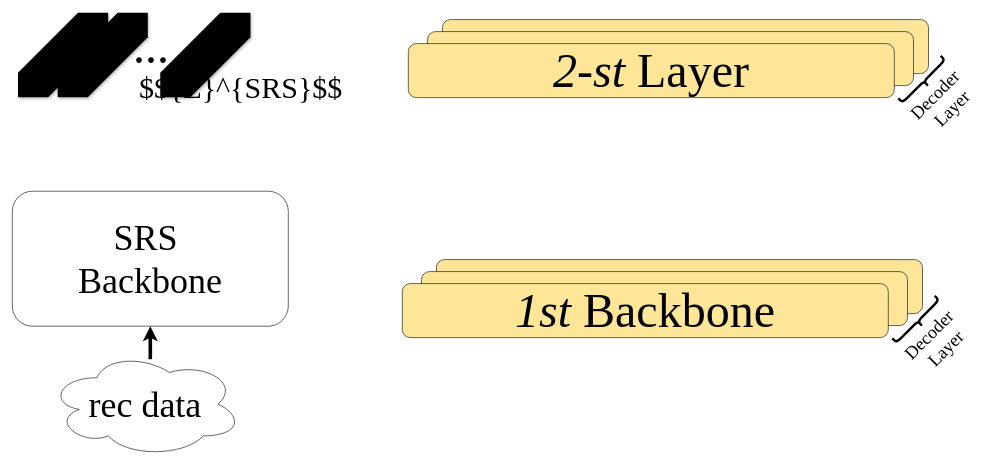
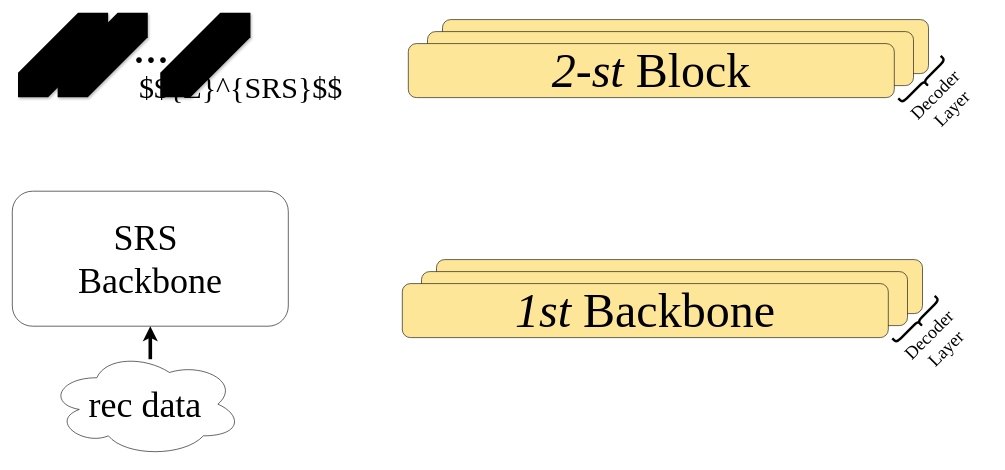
(651, 71) -> (651, 71)
